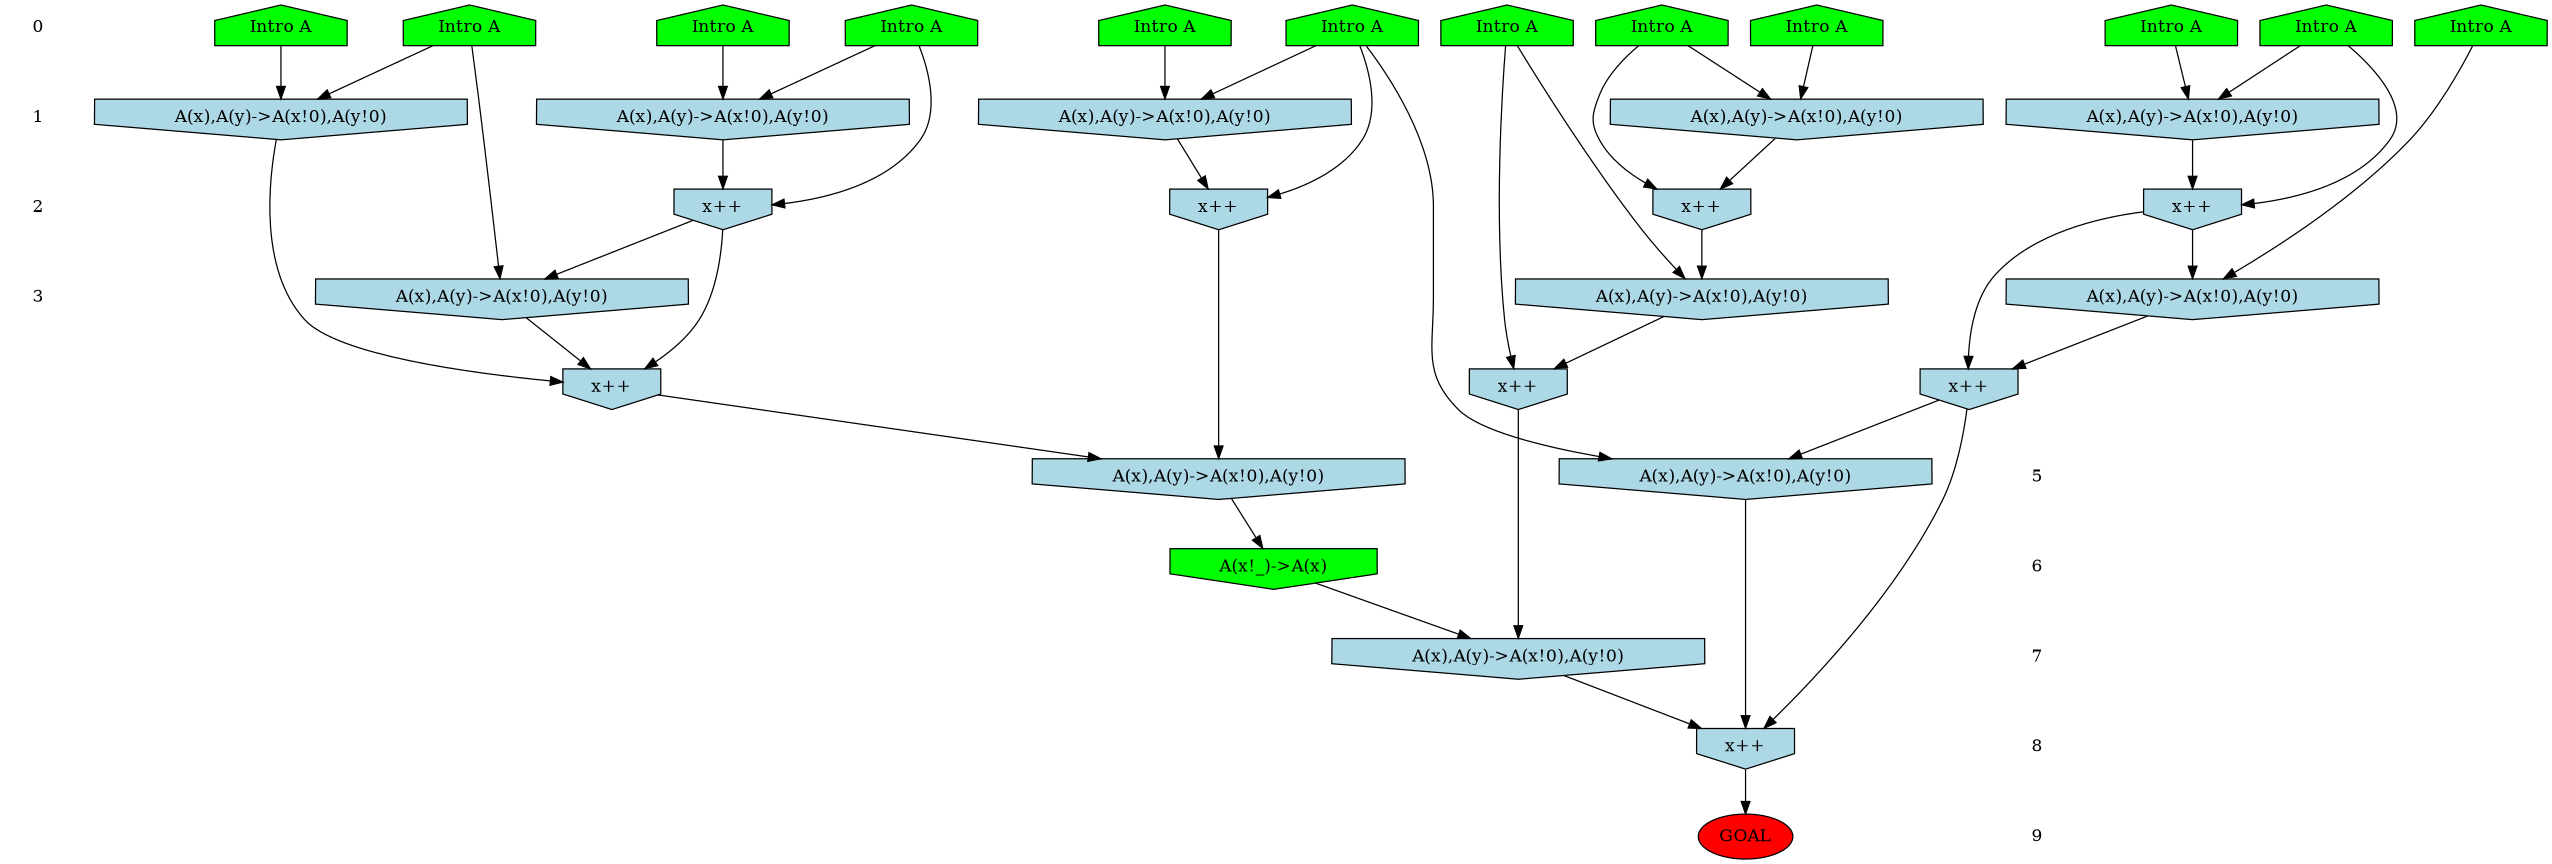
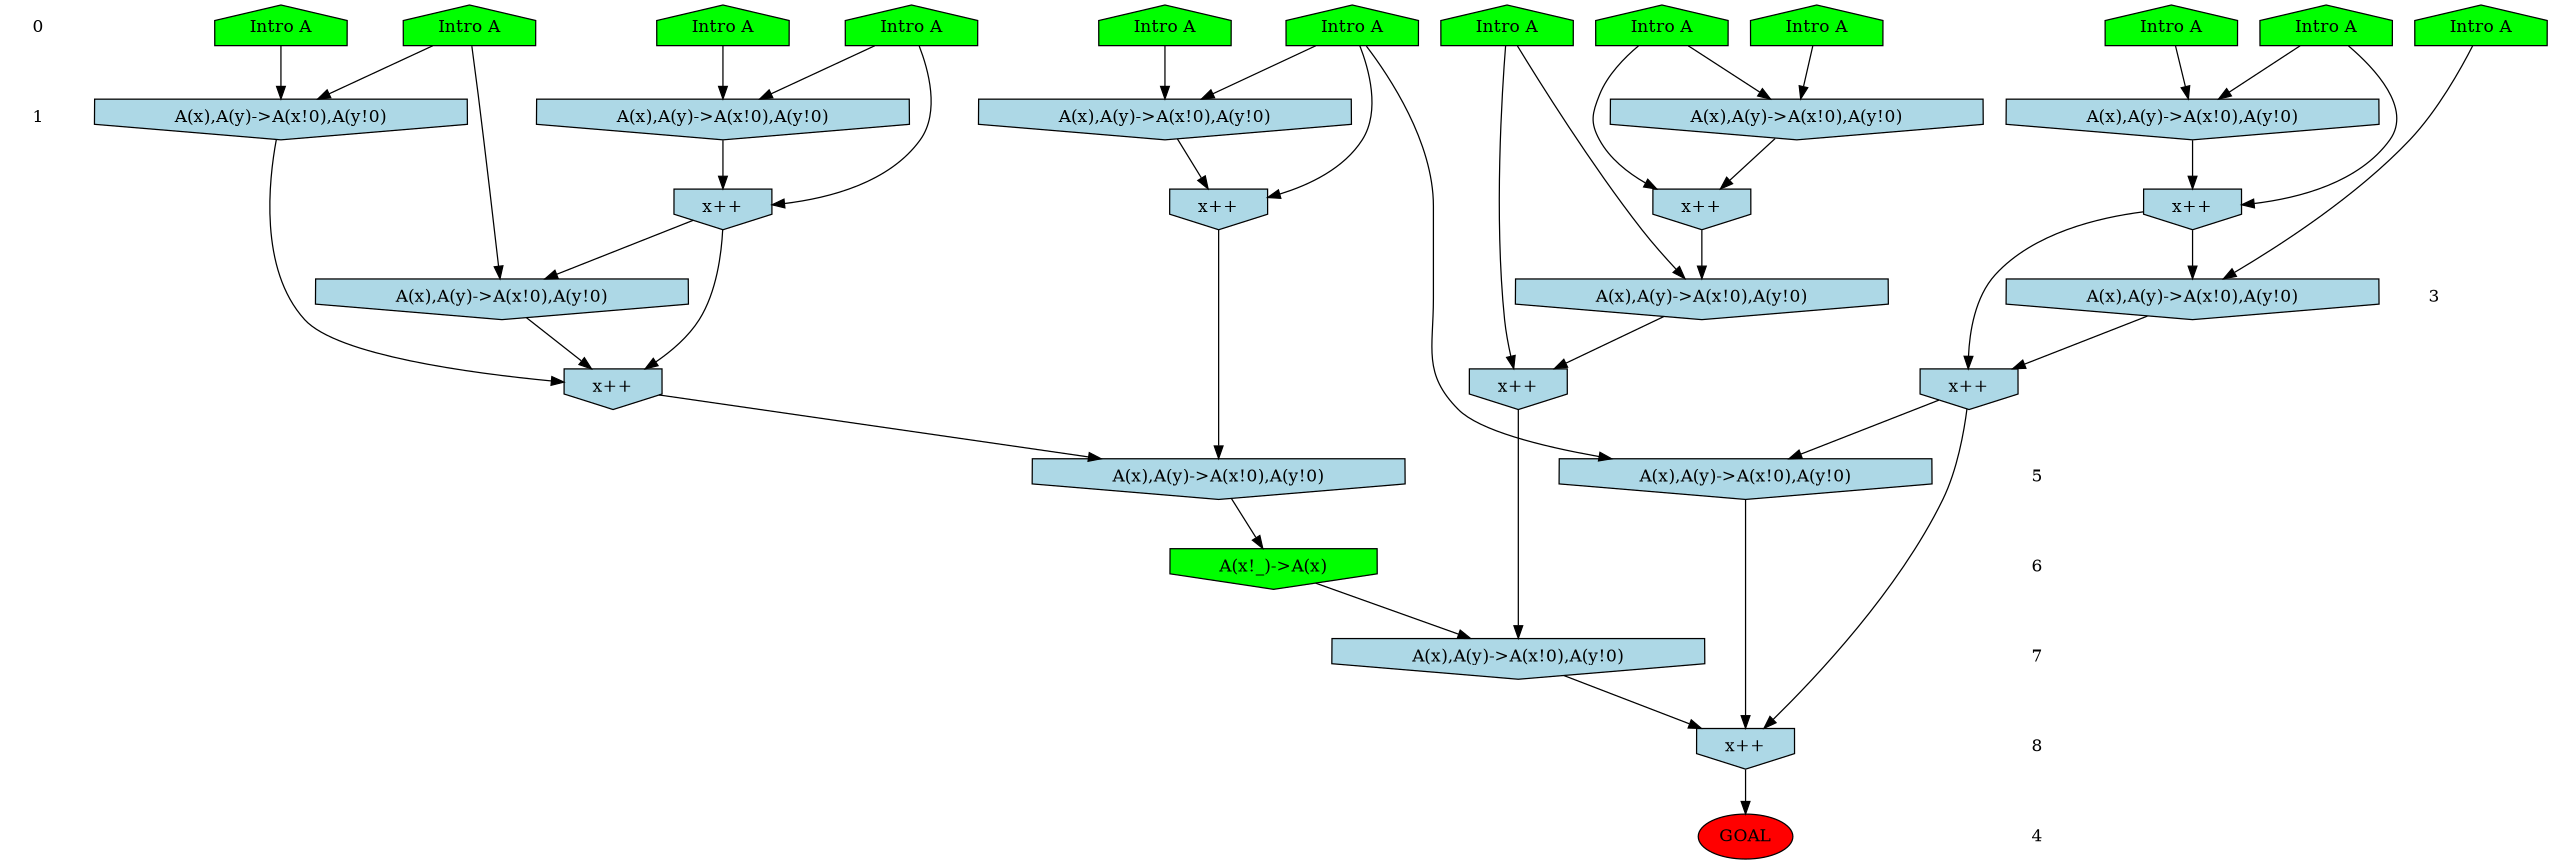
(39, 207) -> none
(2038, 837) -> (2038, 837)
